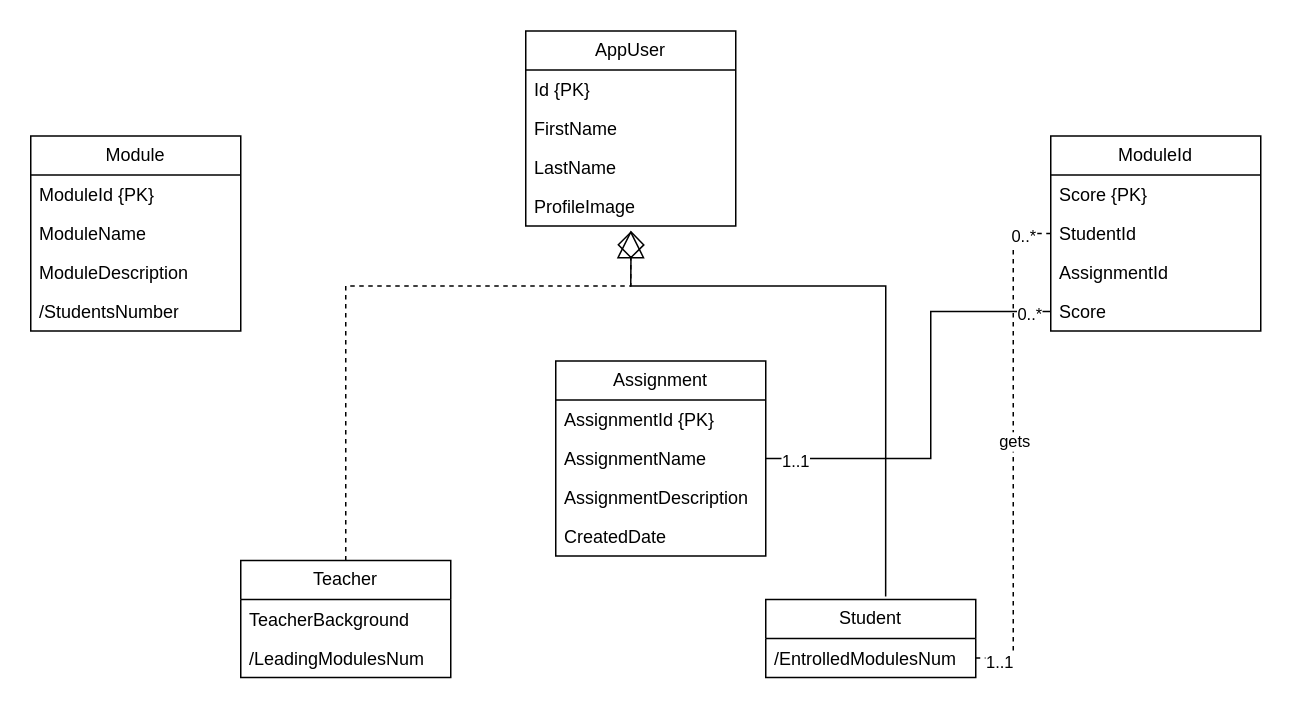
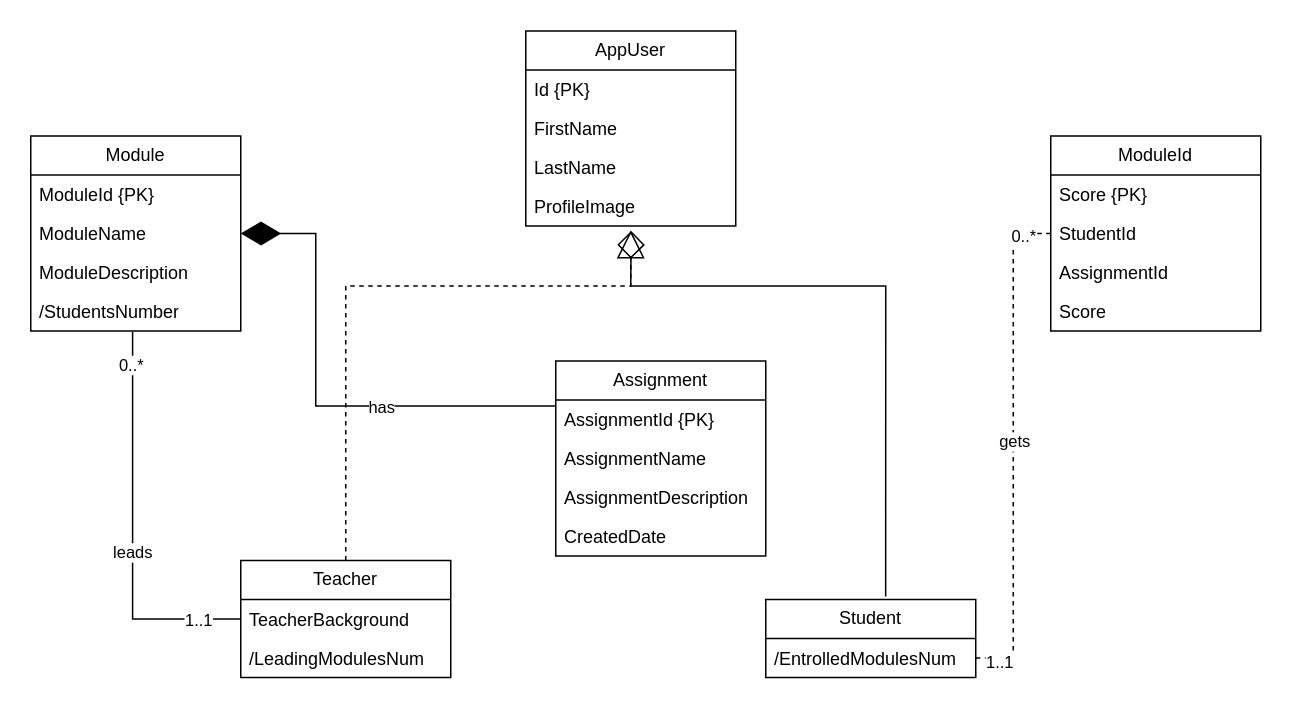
(931, 390) -> none
none -> (332, 406)
none -> (133, 523)
